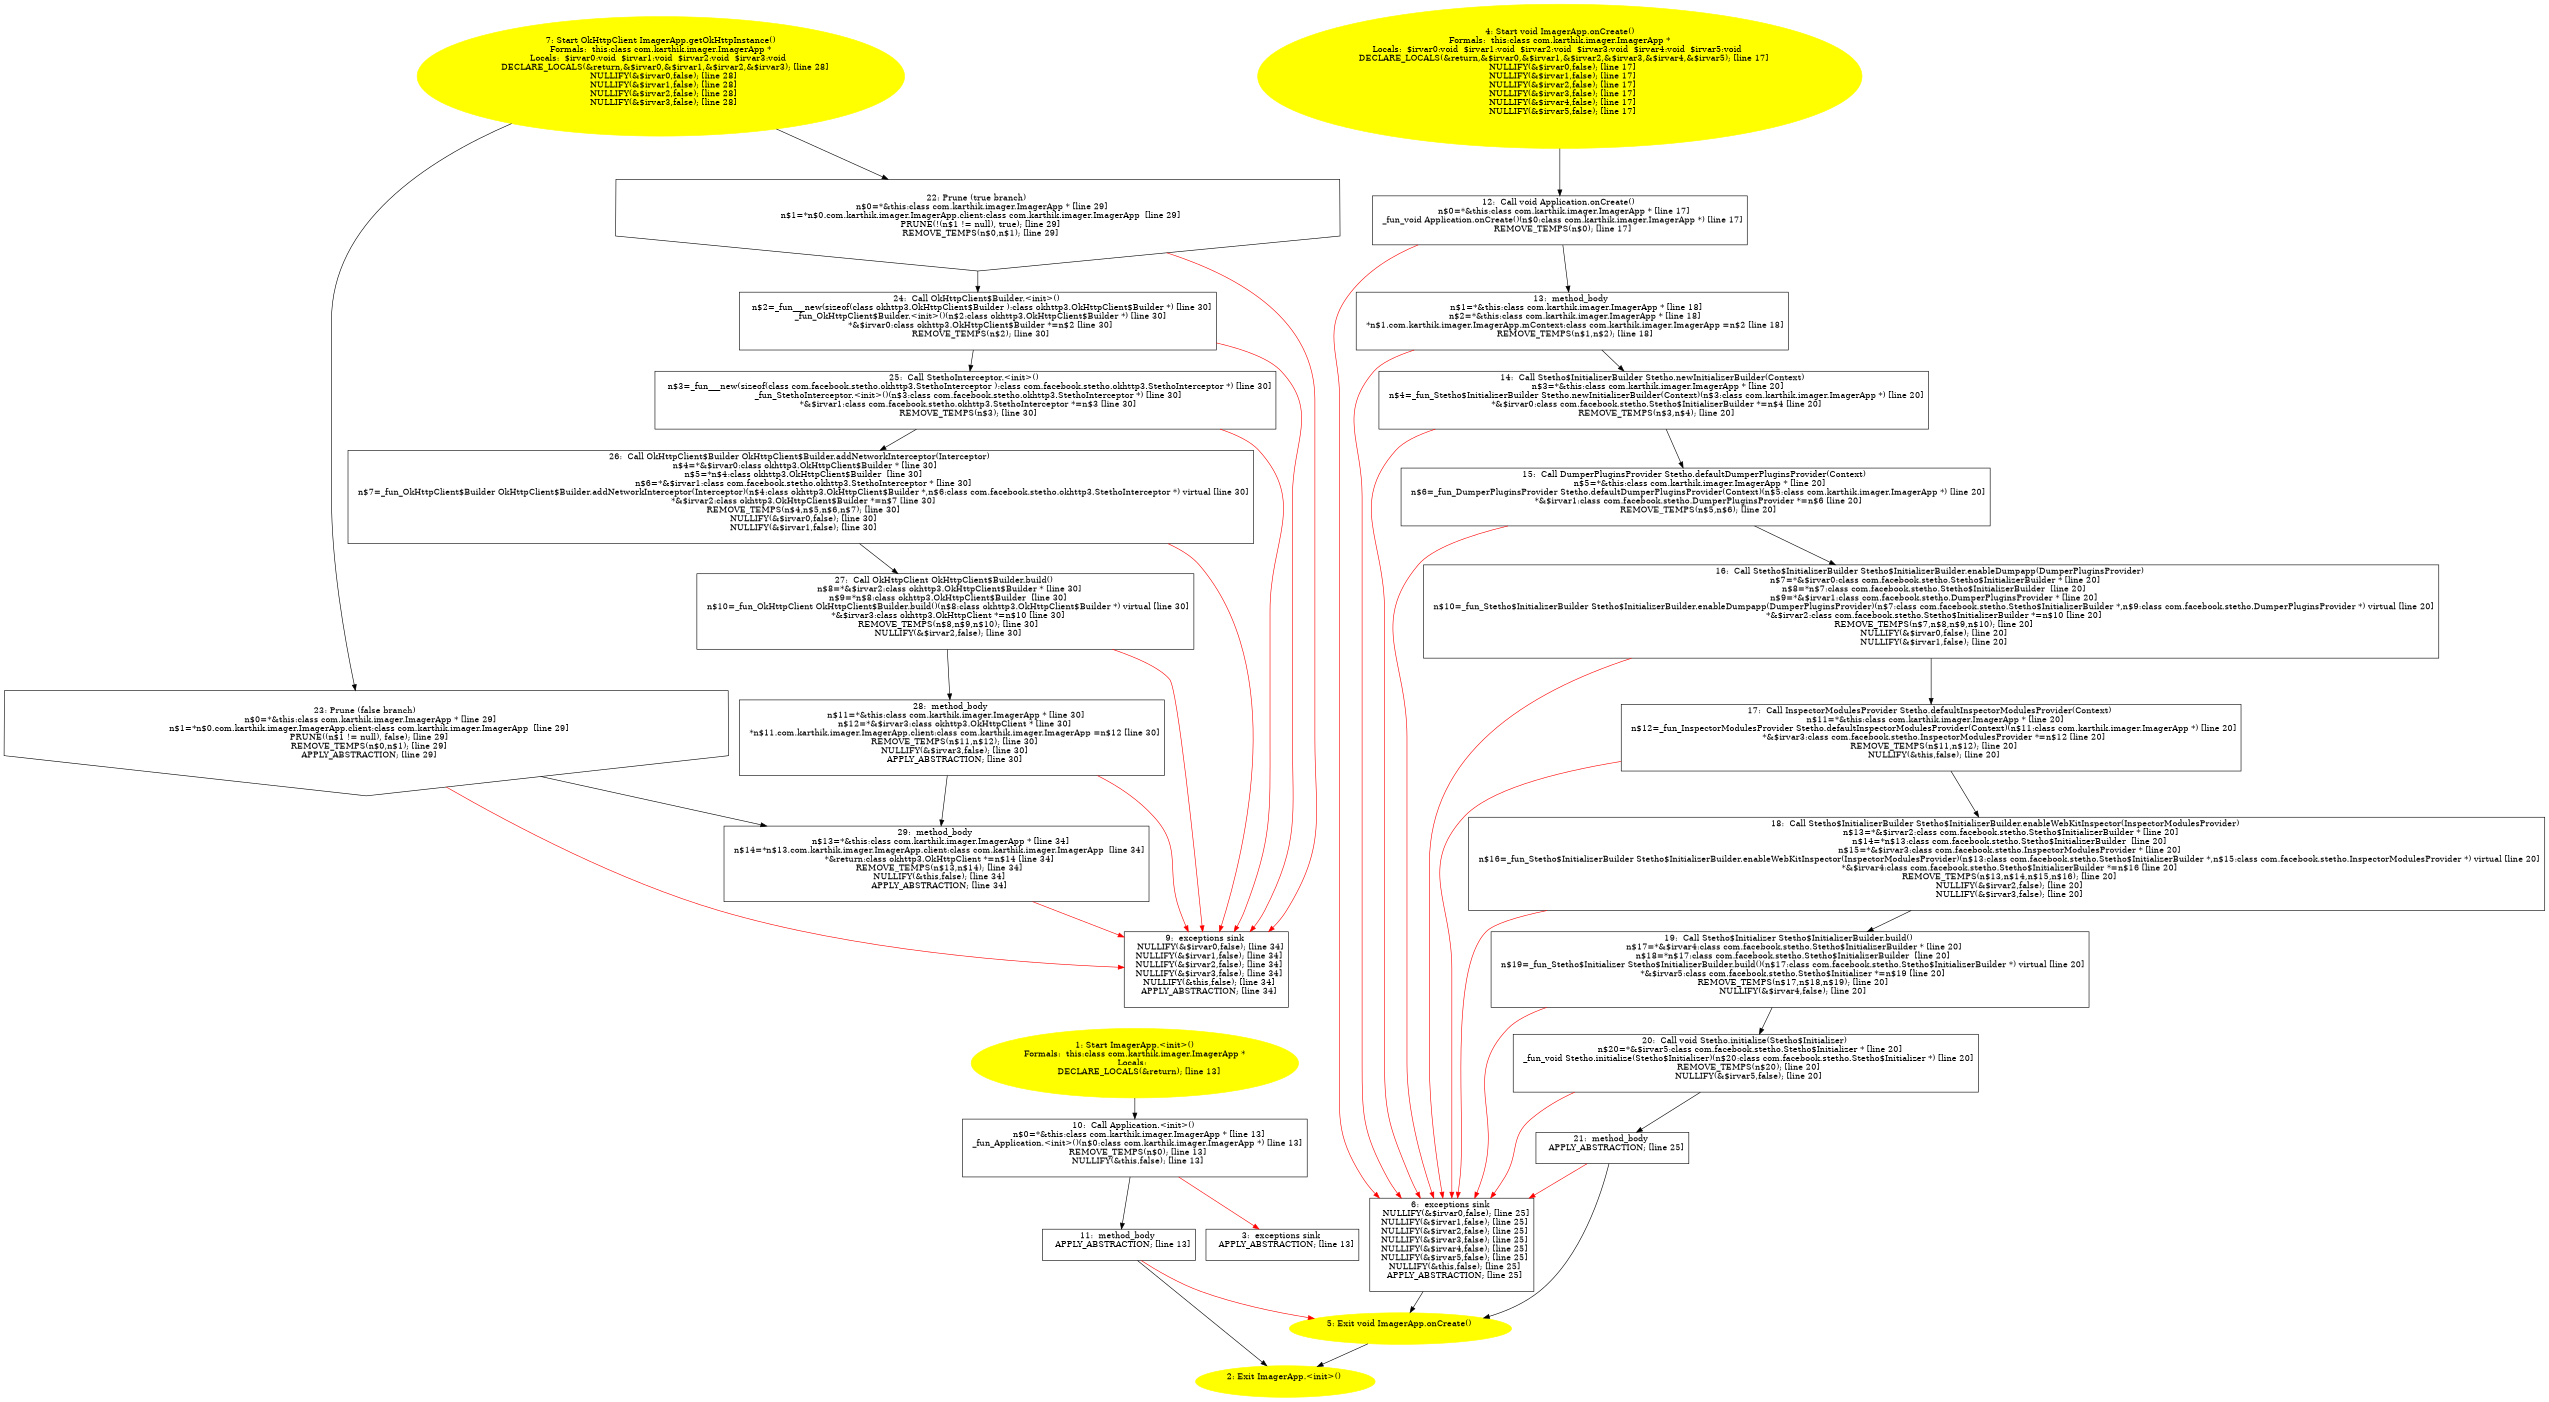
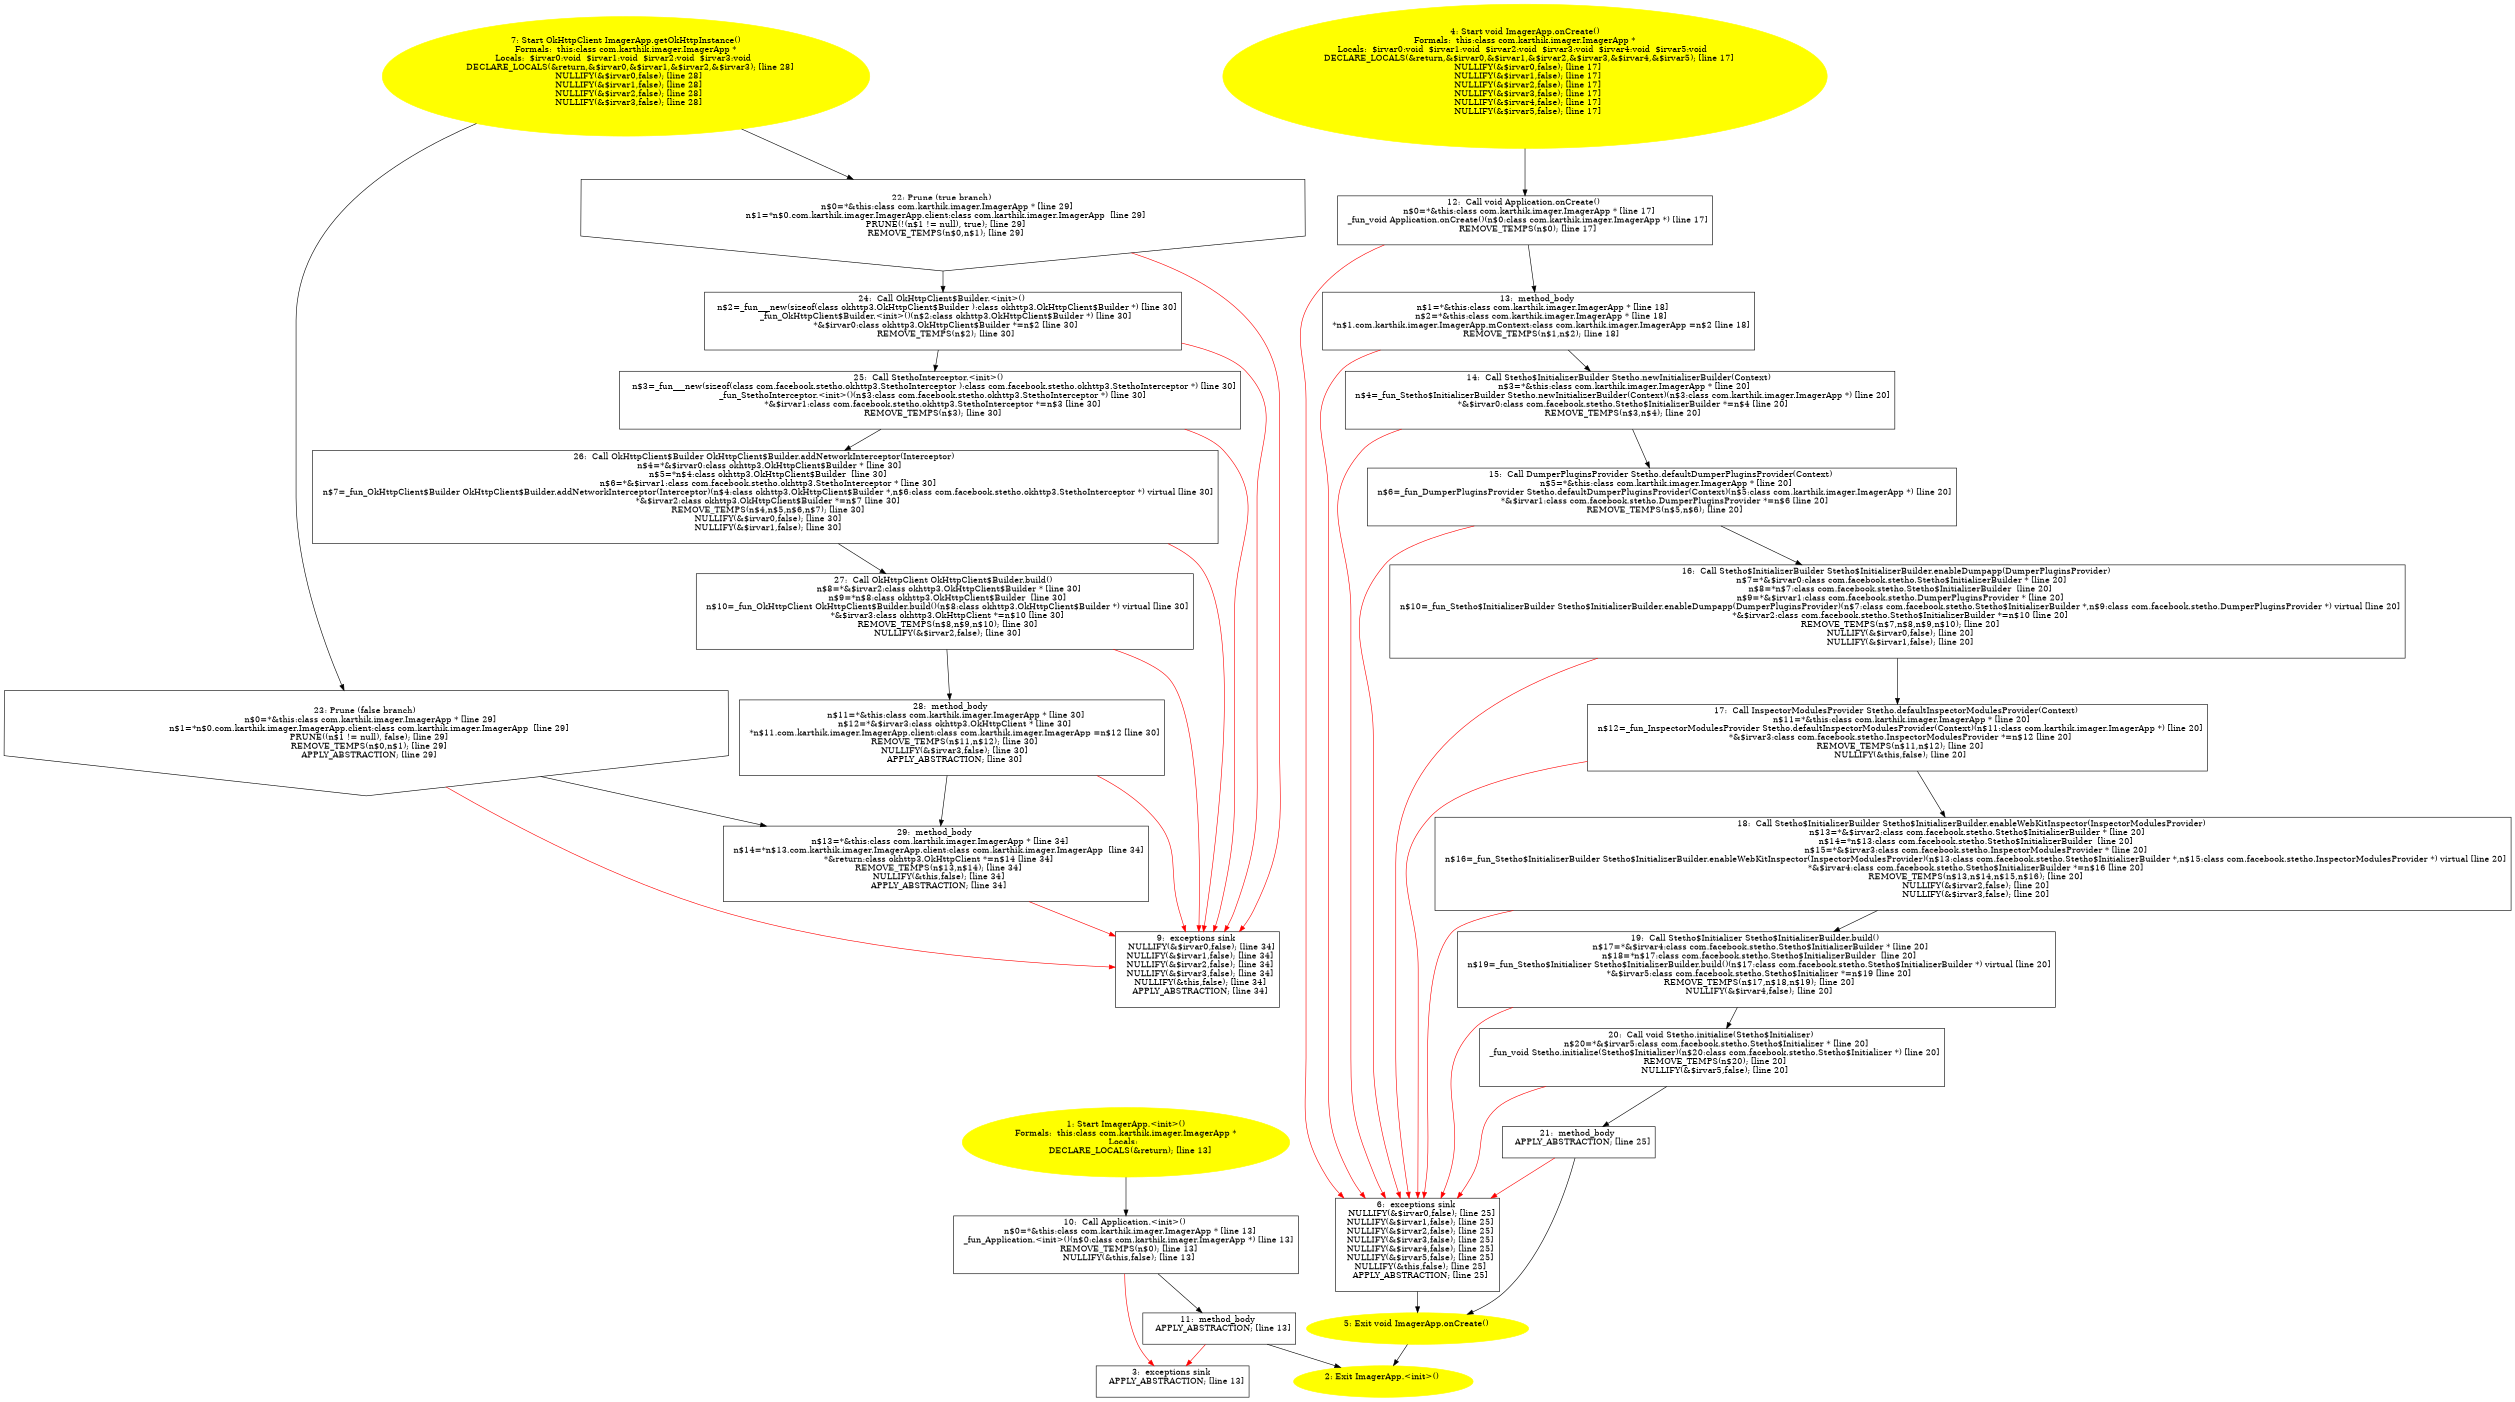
(1221, 1298) -> (1198, 1353)
